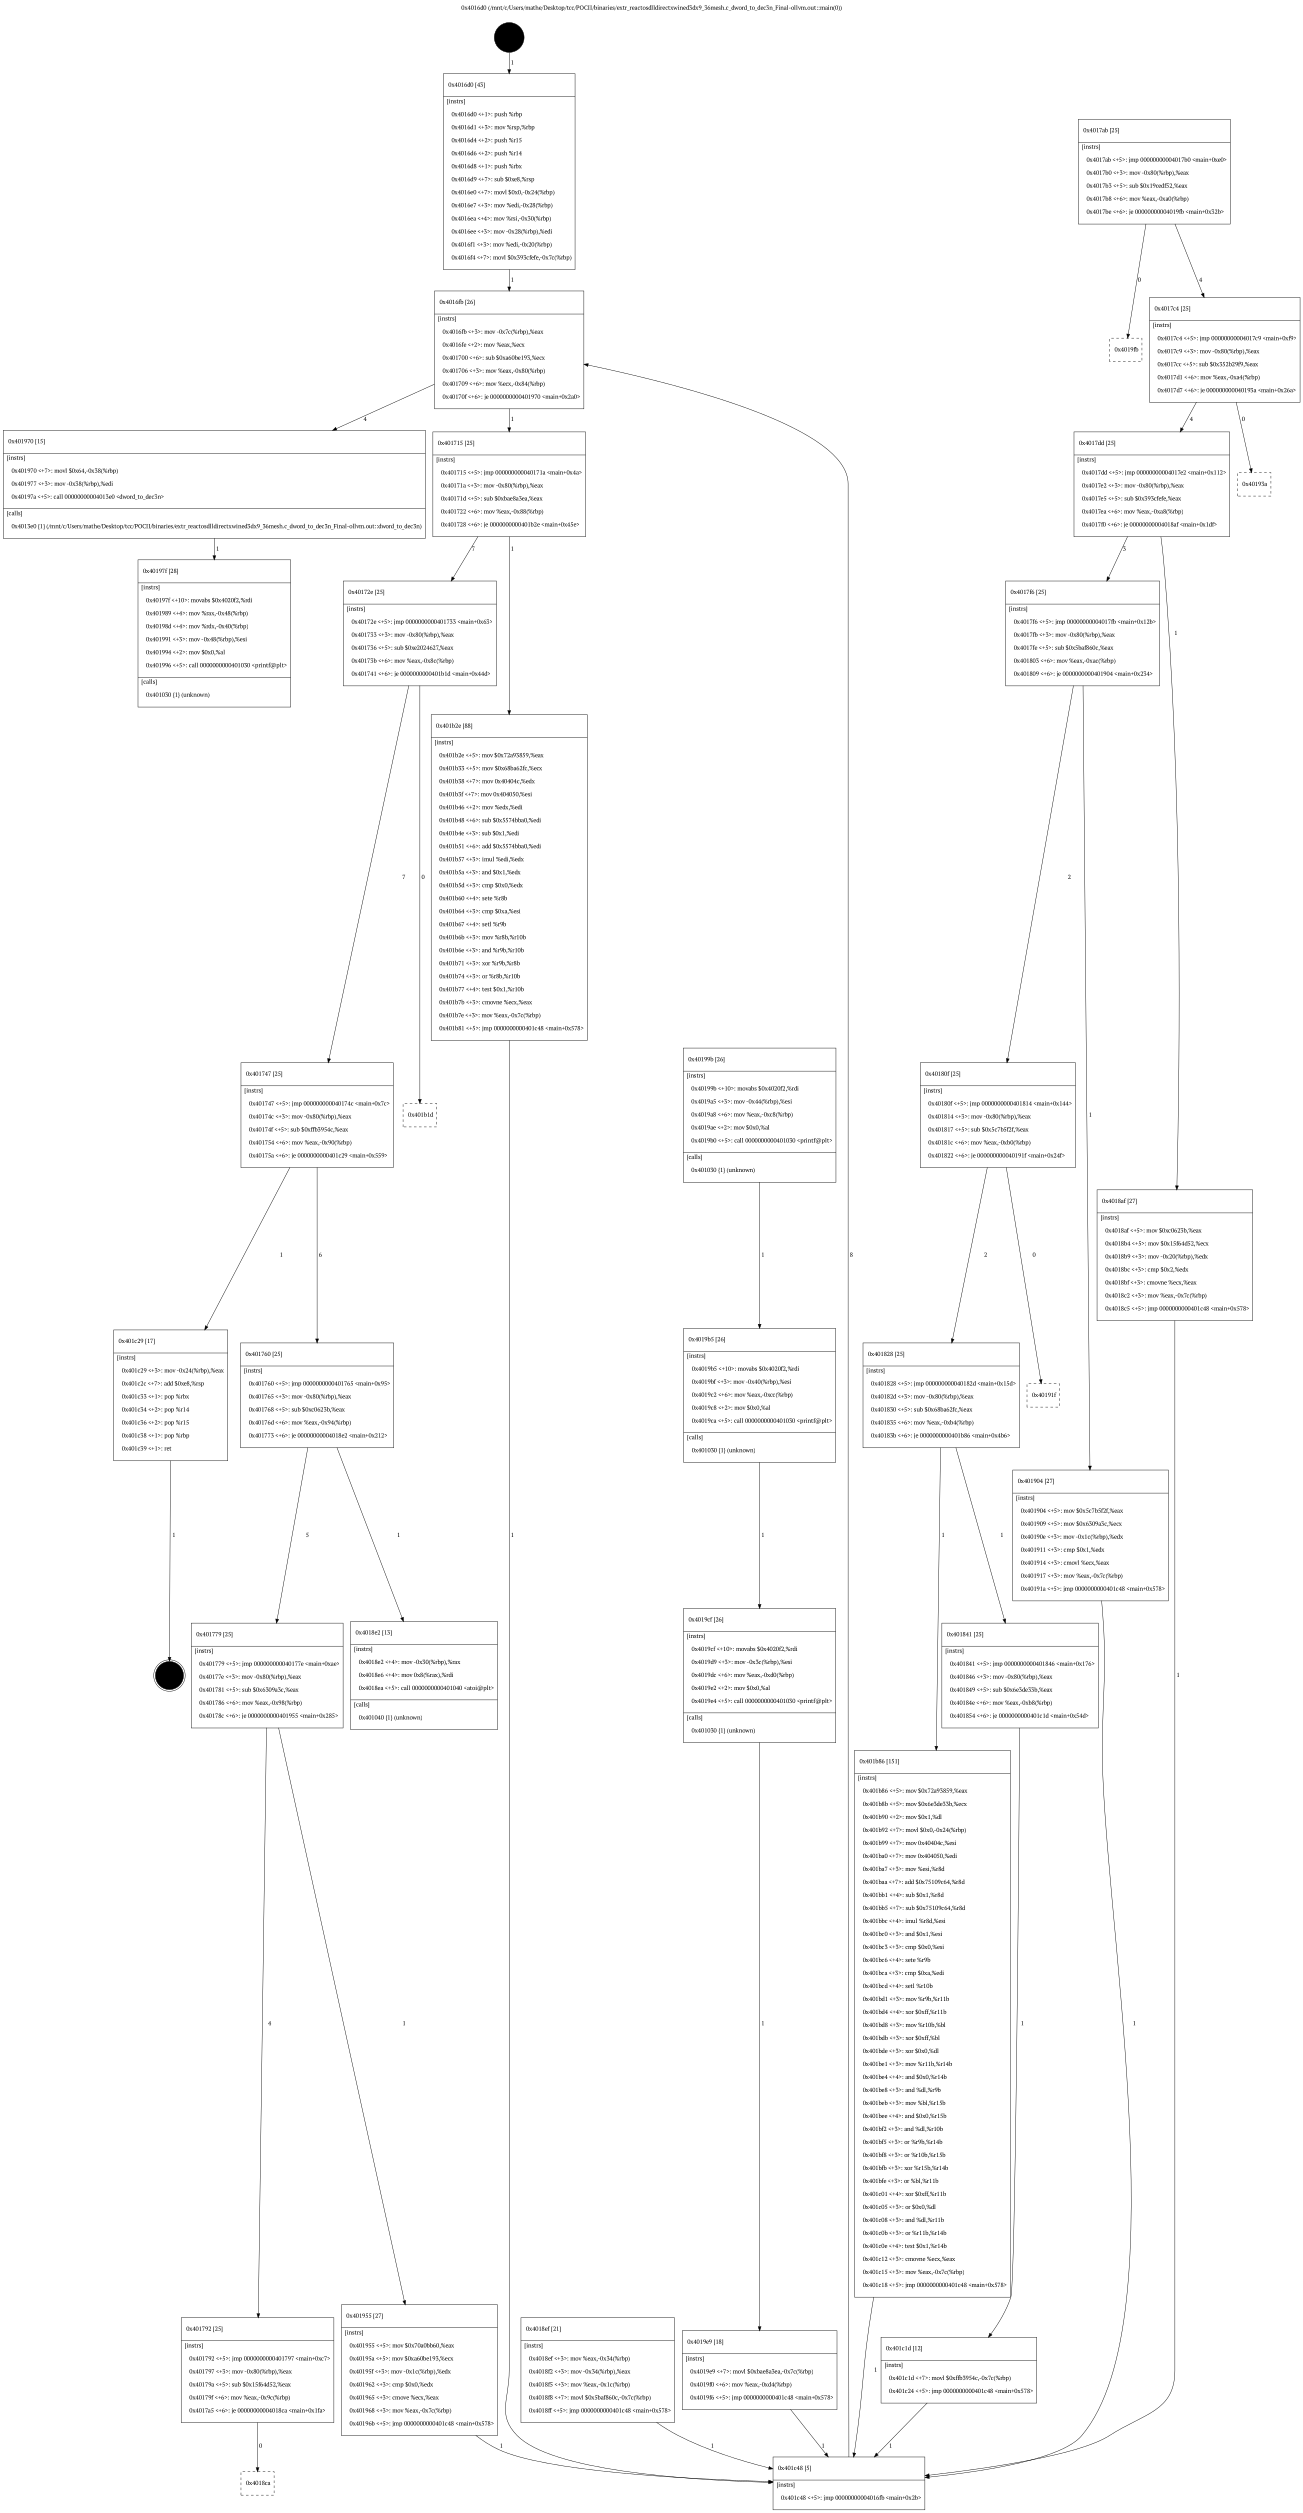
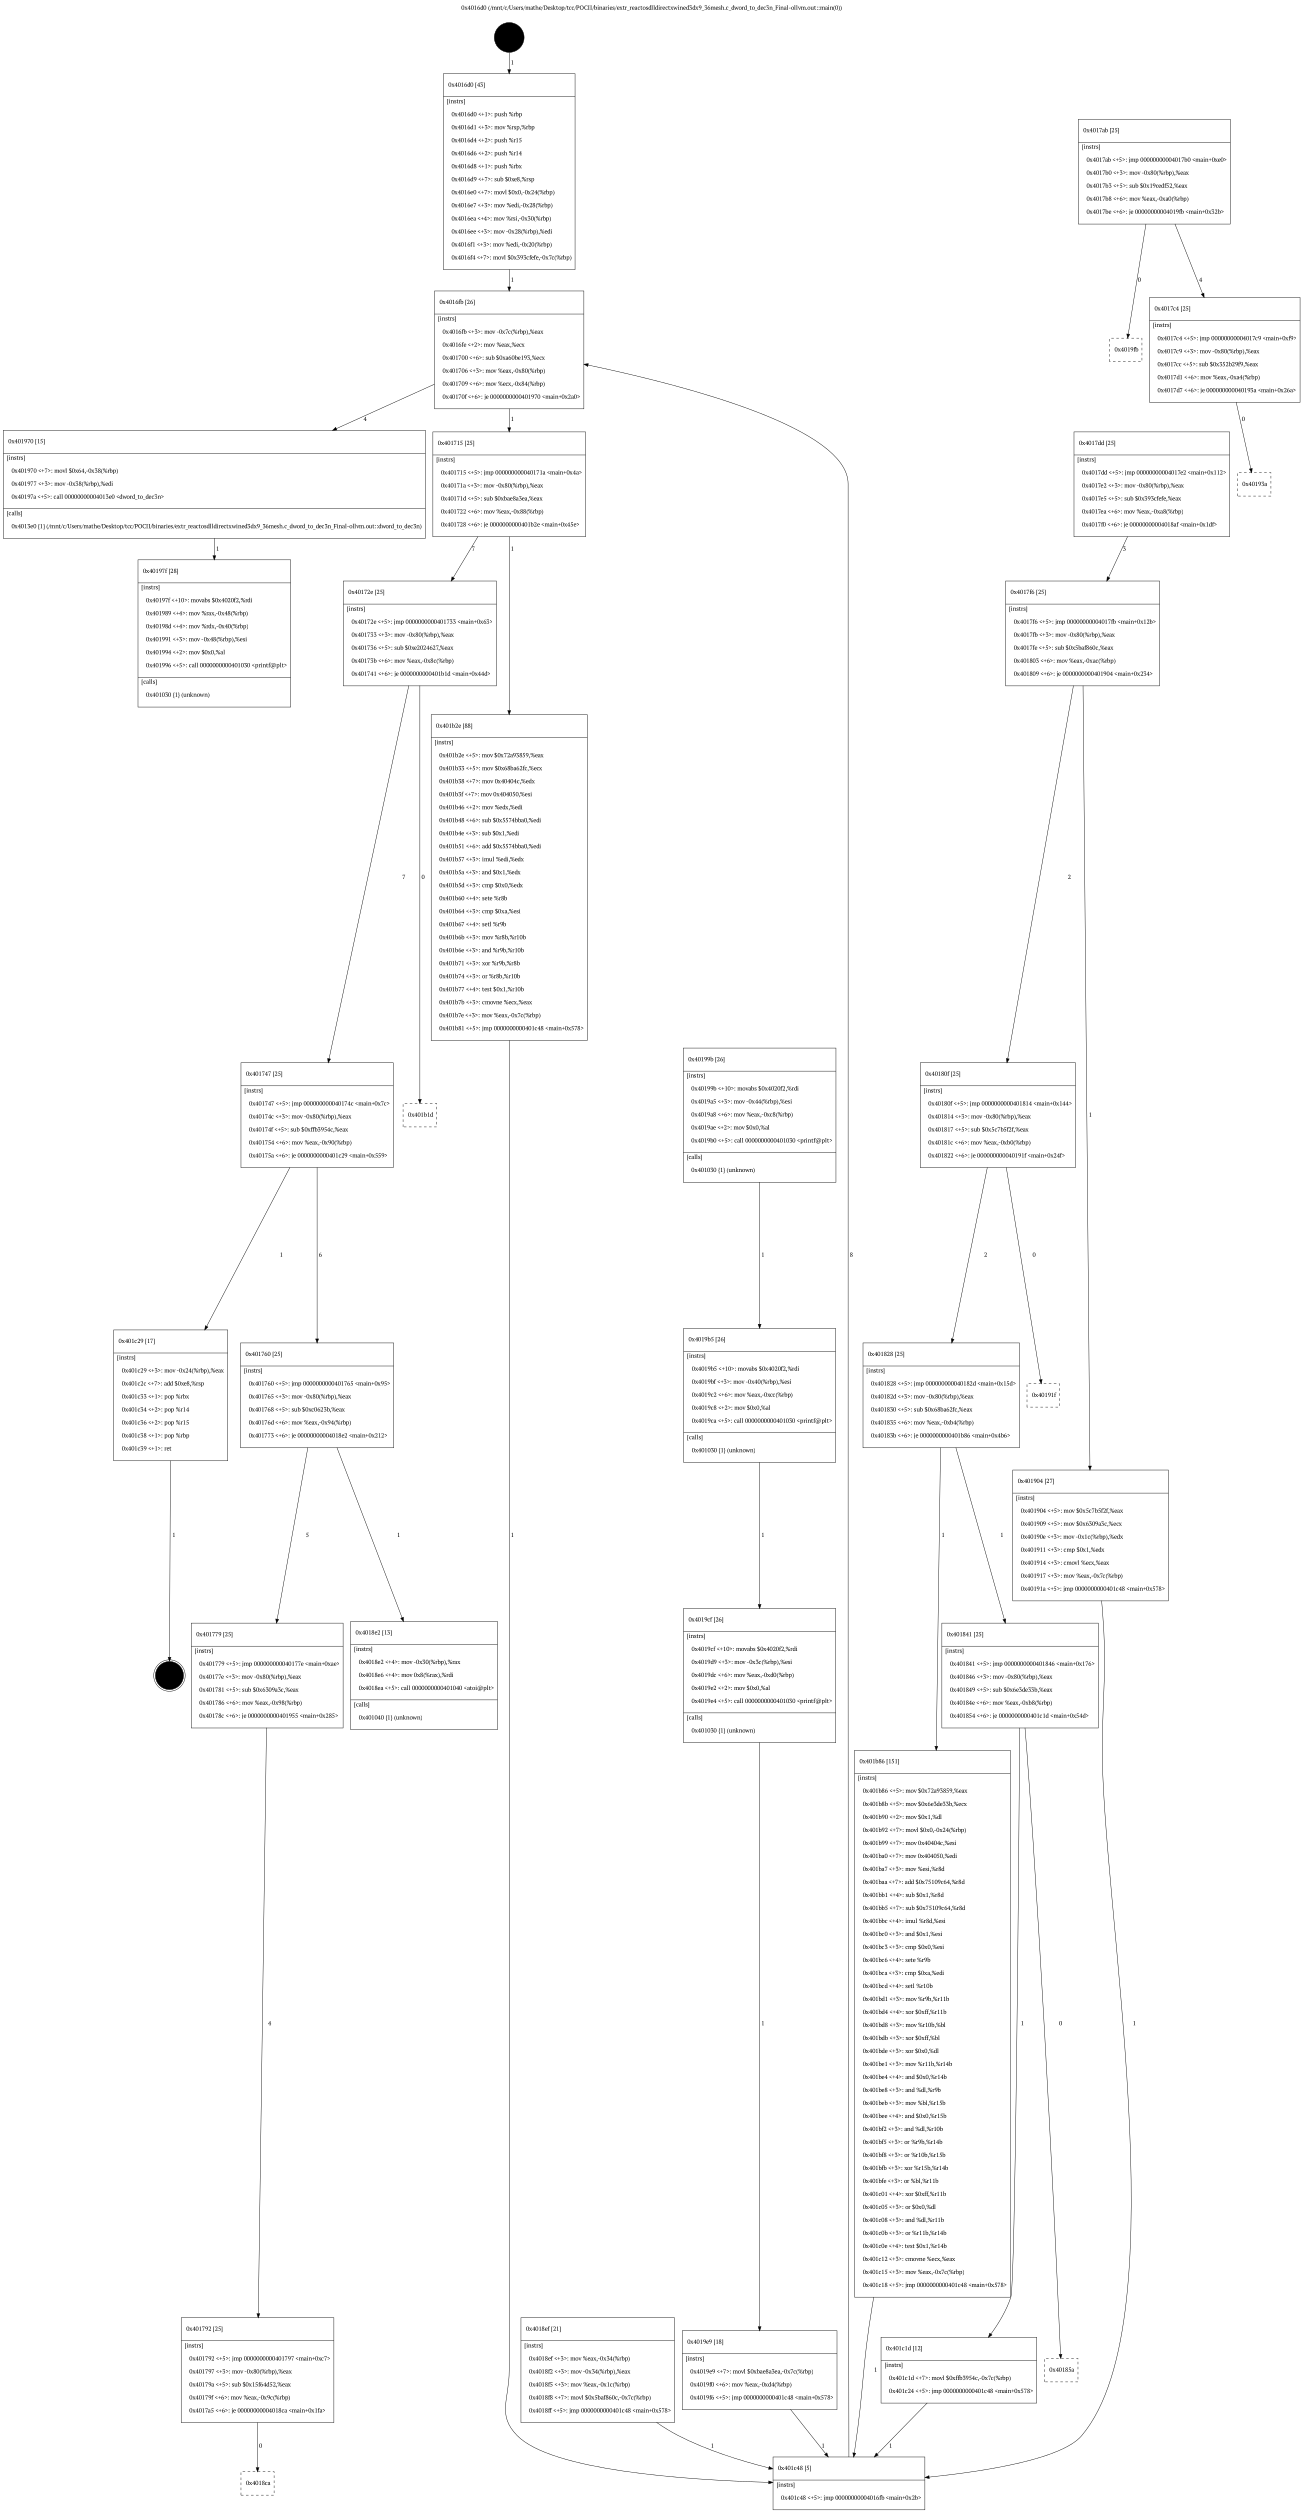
(1189, 415) -> none
(1175, 1255) -> none
(419, 2370) -> none
none -> (1061, 2370)
